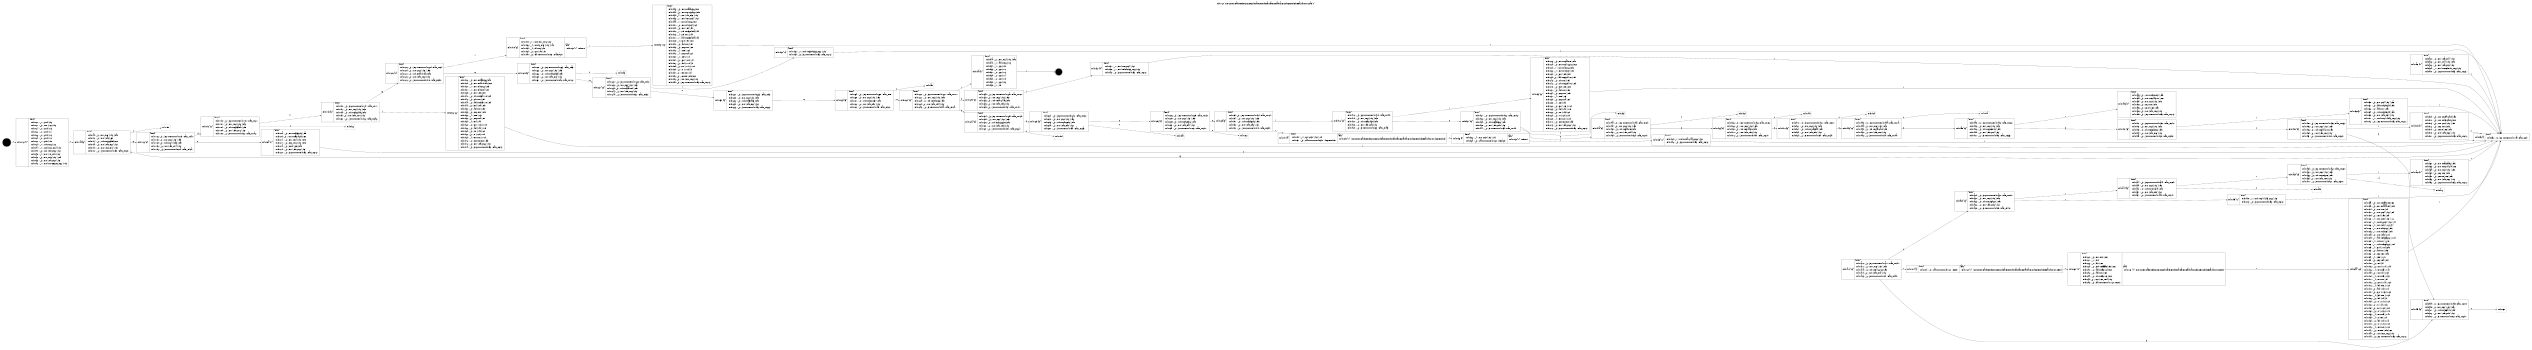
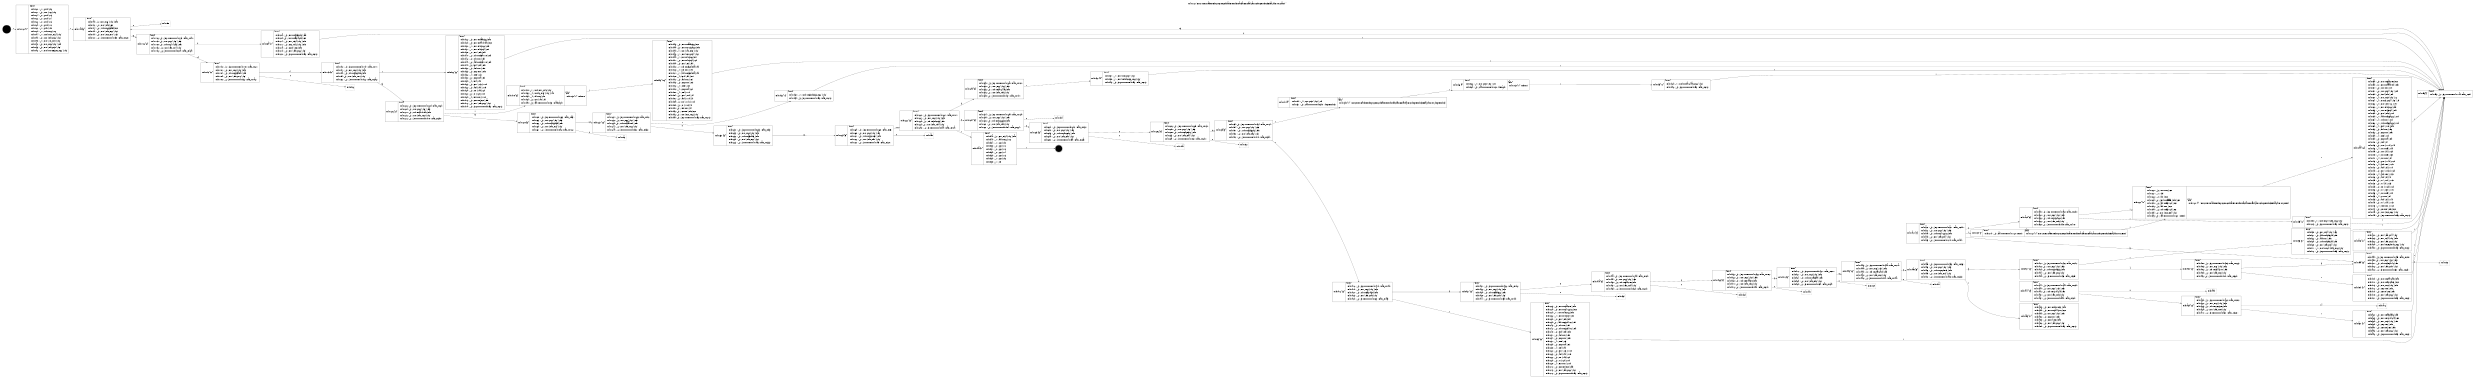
(2065, 195) -> (2105, 213)
